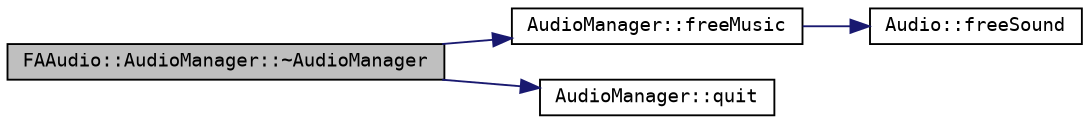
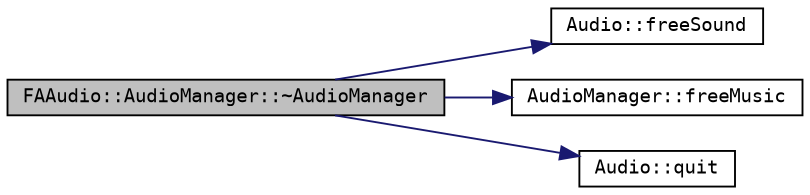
(827, 26) -> (434, 63)
(657, 98) -> (657, 169)
